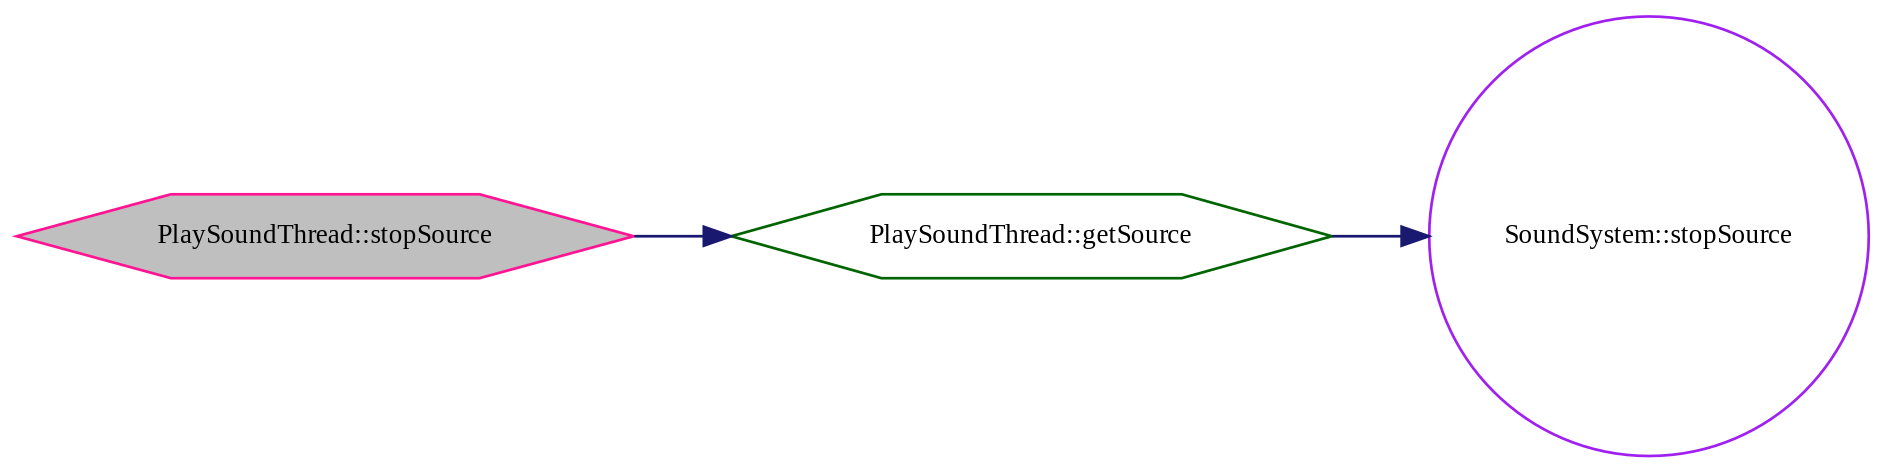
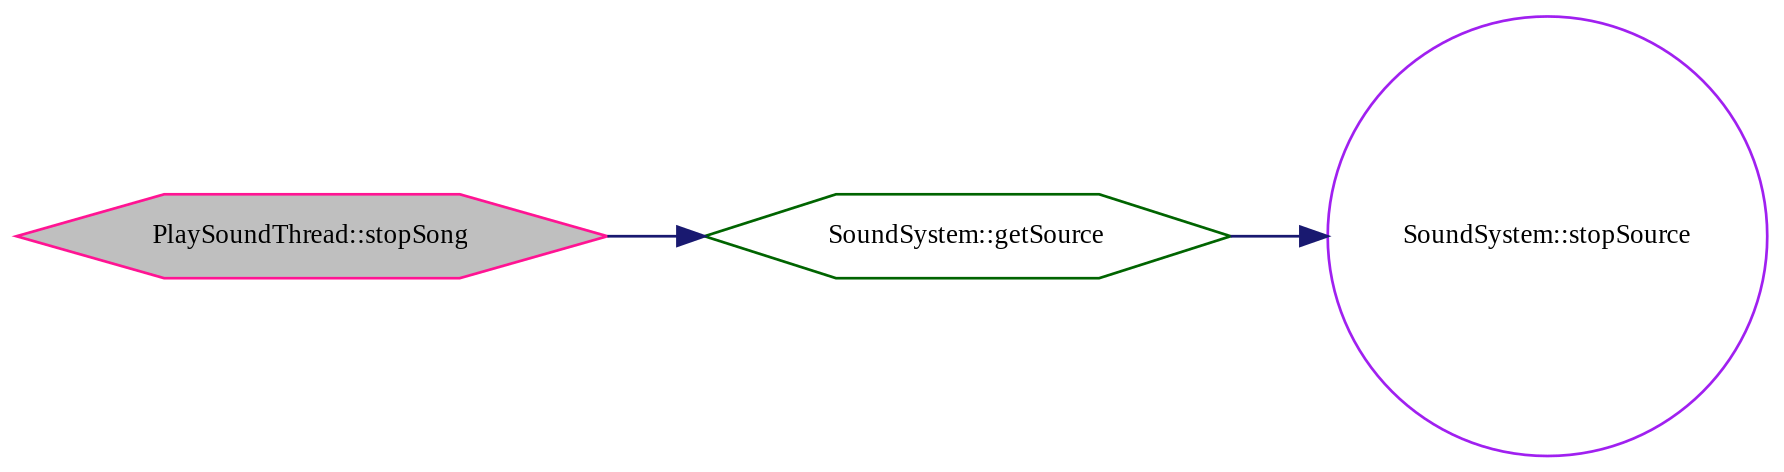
(325, 236) -> (312, 236)
(1032, 236) -> (968, 236)
